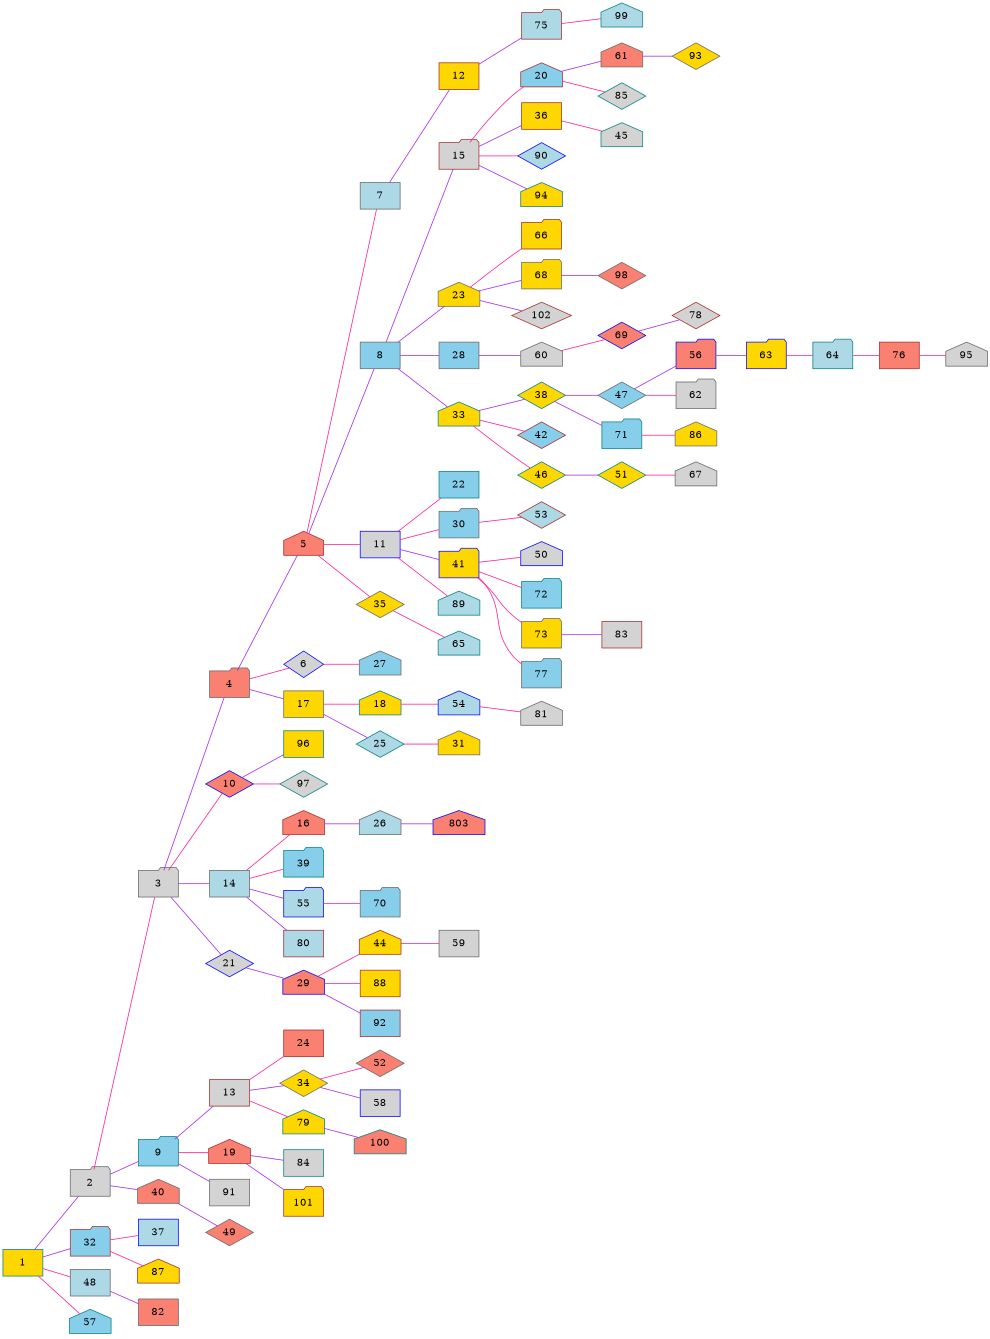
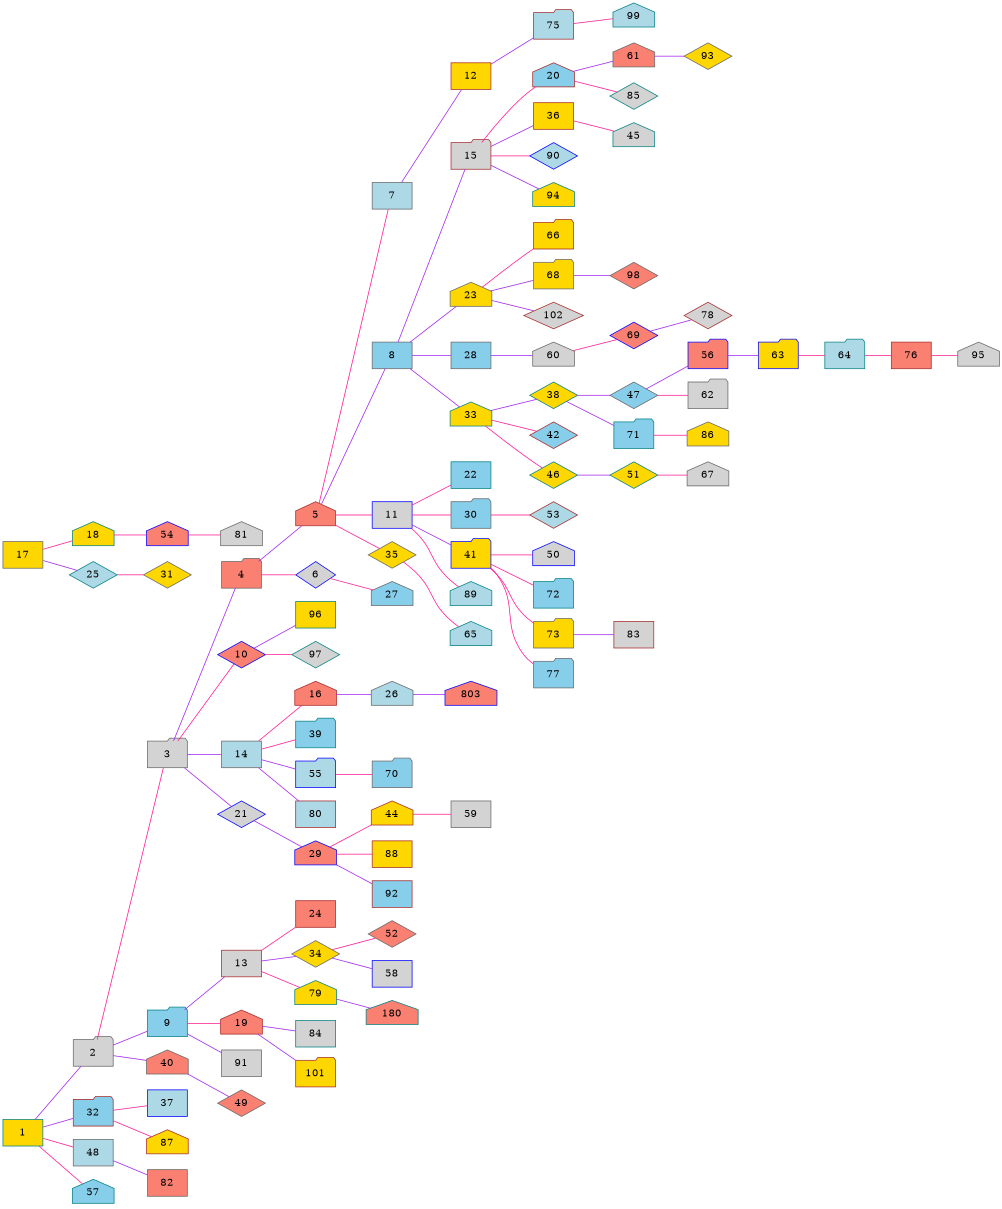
(267, 694) -> none
(459, 704) -> (167, 535)
(459, 744) -> (167, 575)
(380, 1143) -> (392, 1014)
